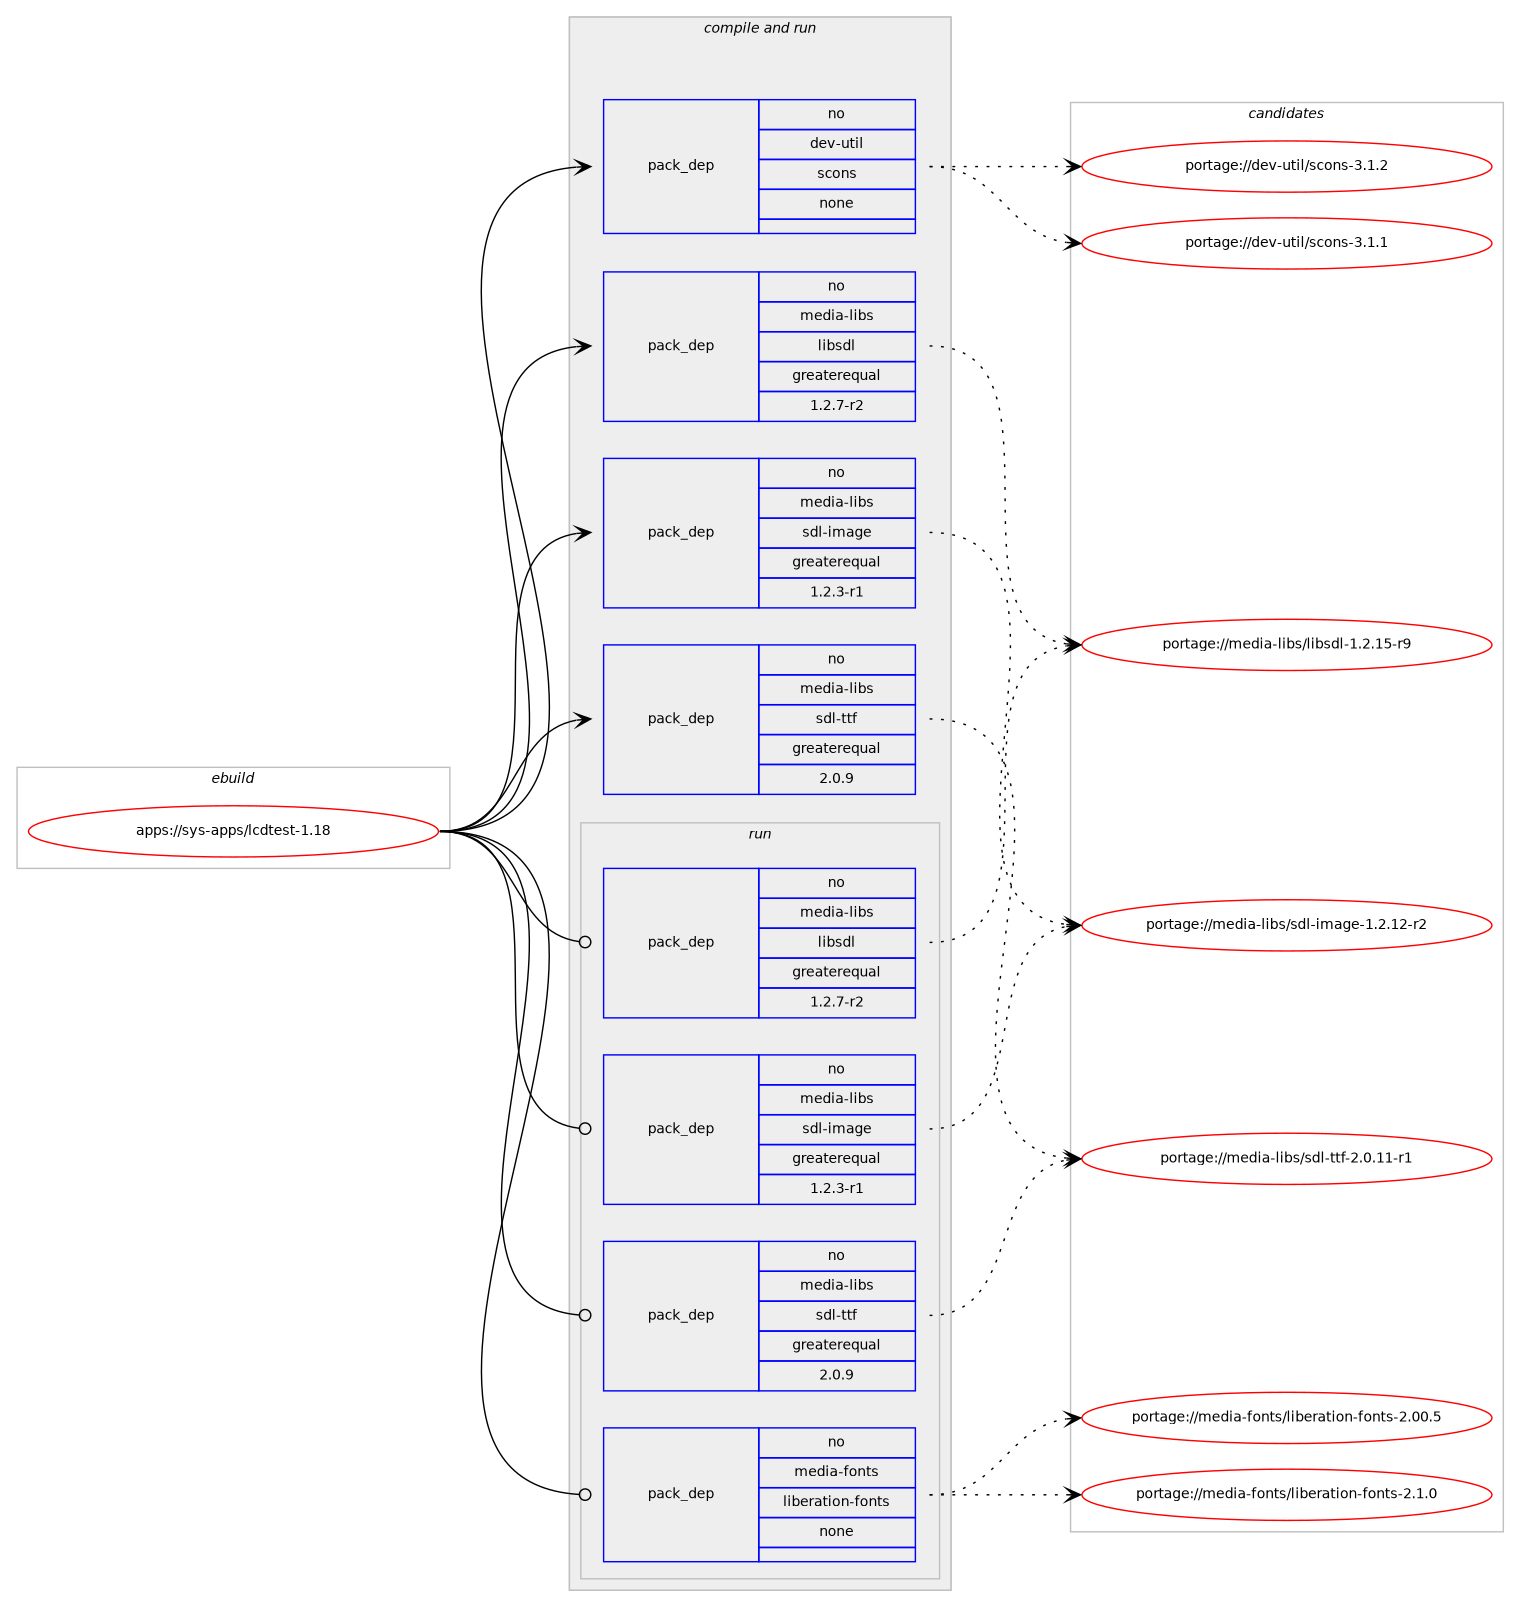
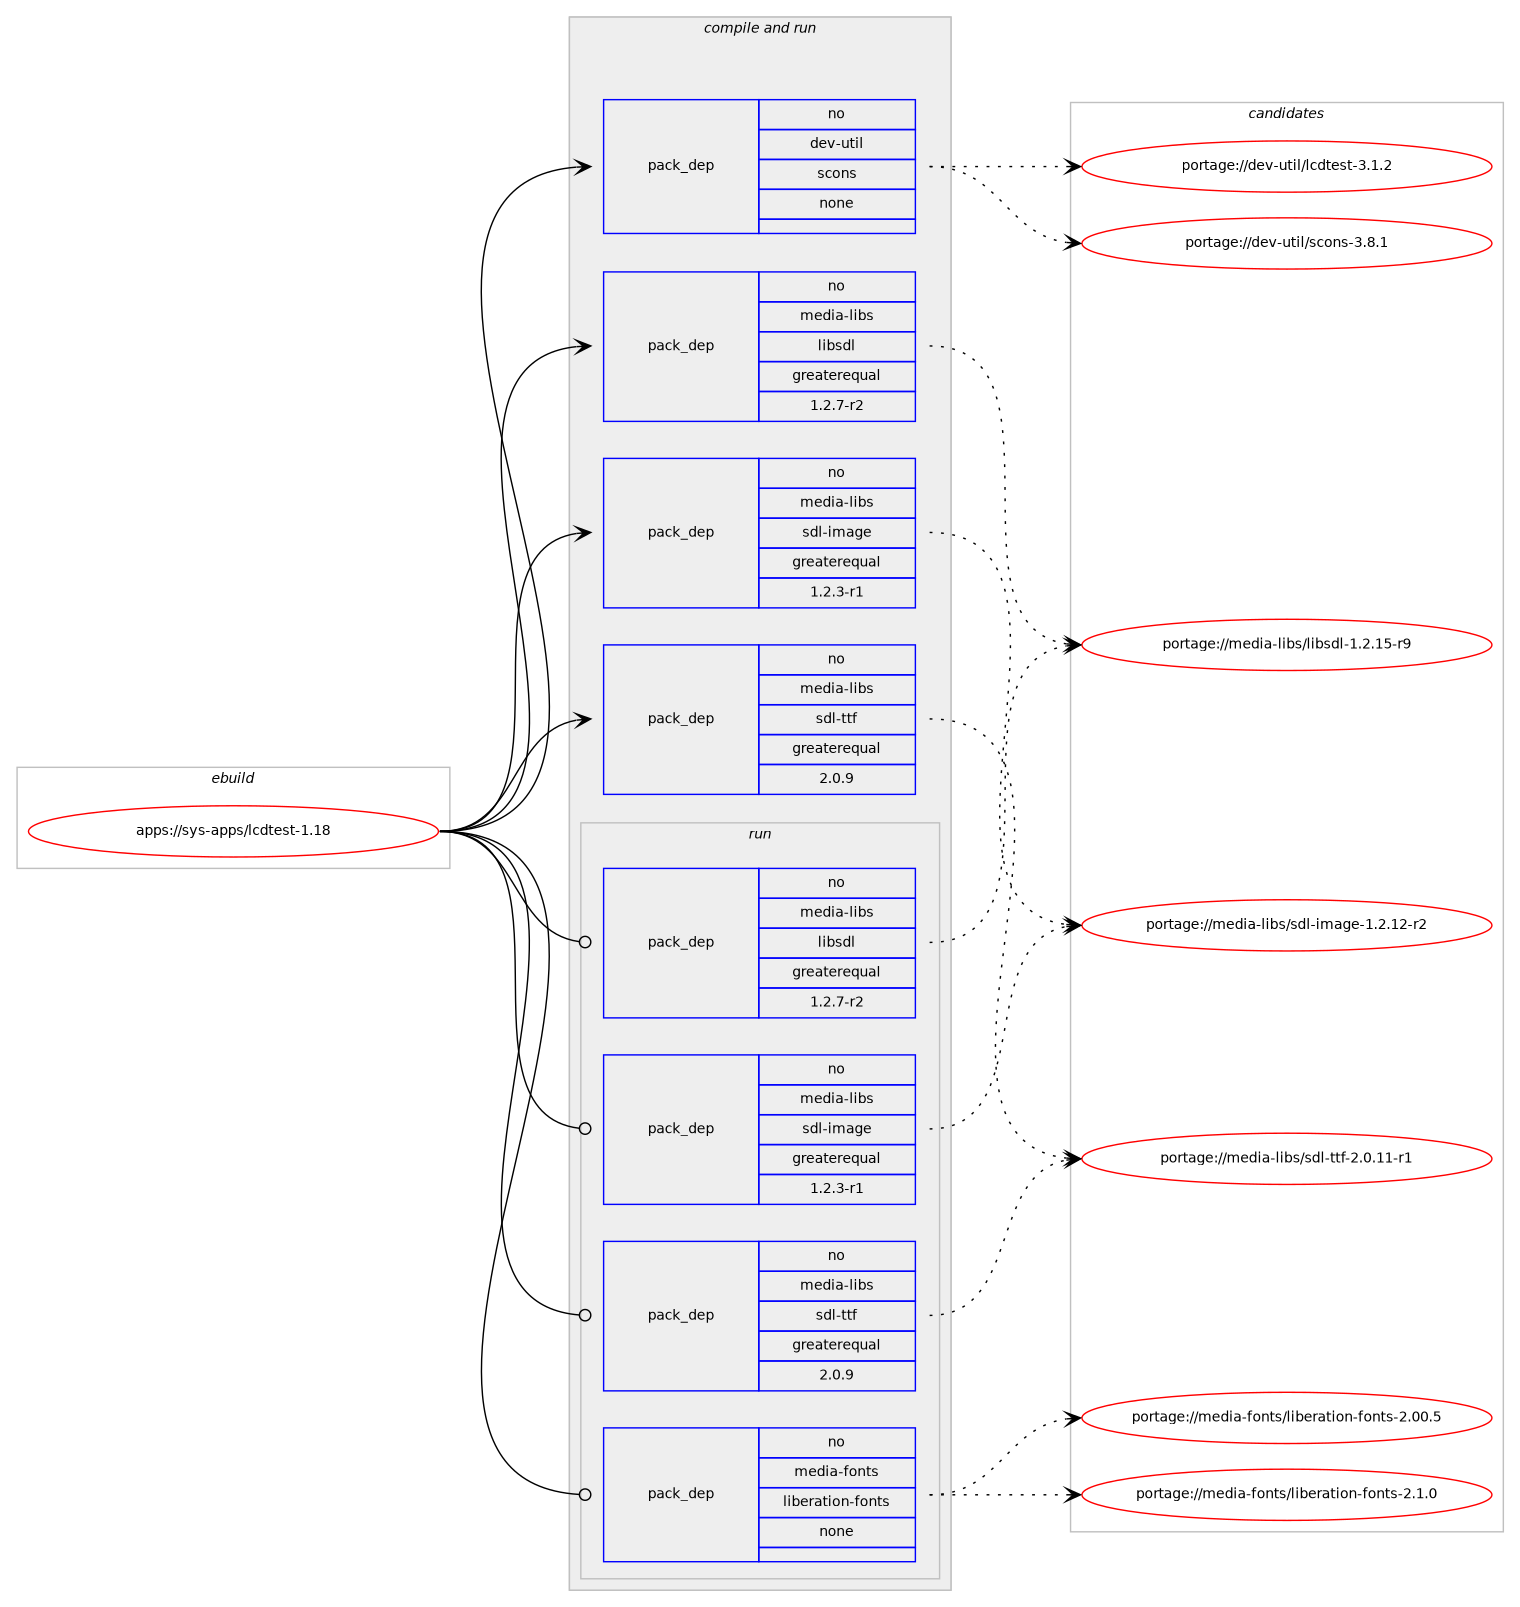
(1287, 167) -> (1287, 167)
(1287, 243) -> (1287, 243)
